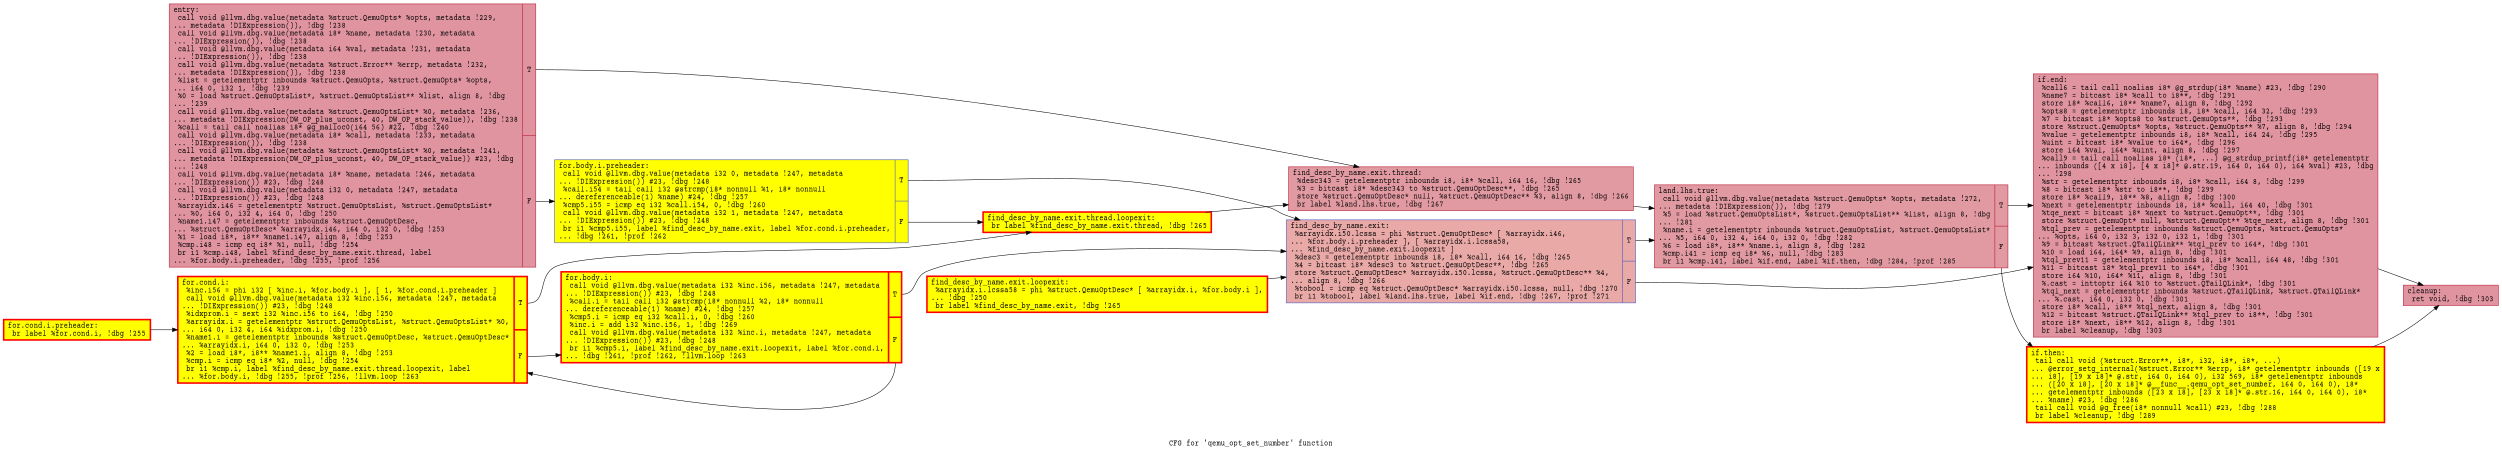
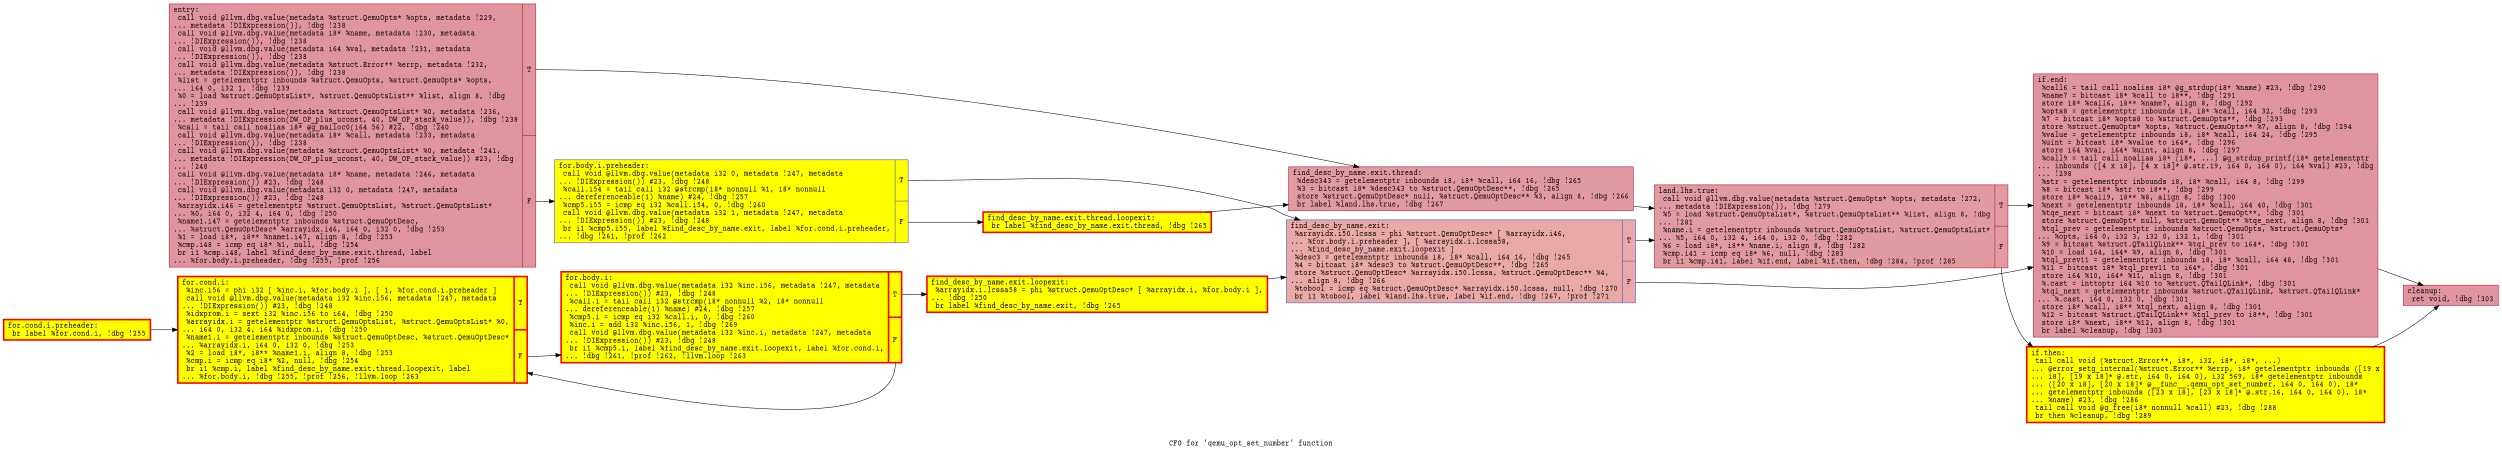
(1085, 250) -> (912, 294)
(766, 251) -> none
(2094, 416) -> (2092, 416)
